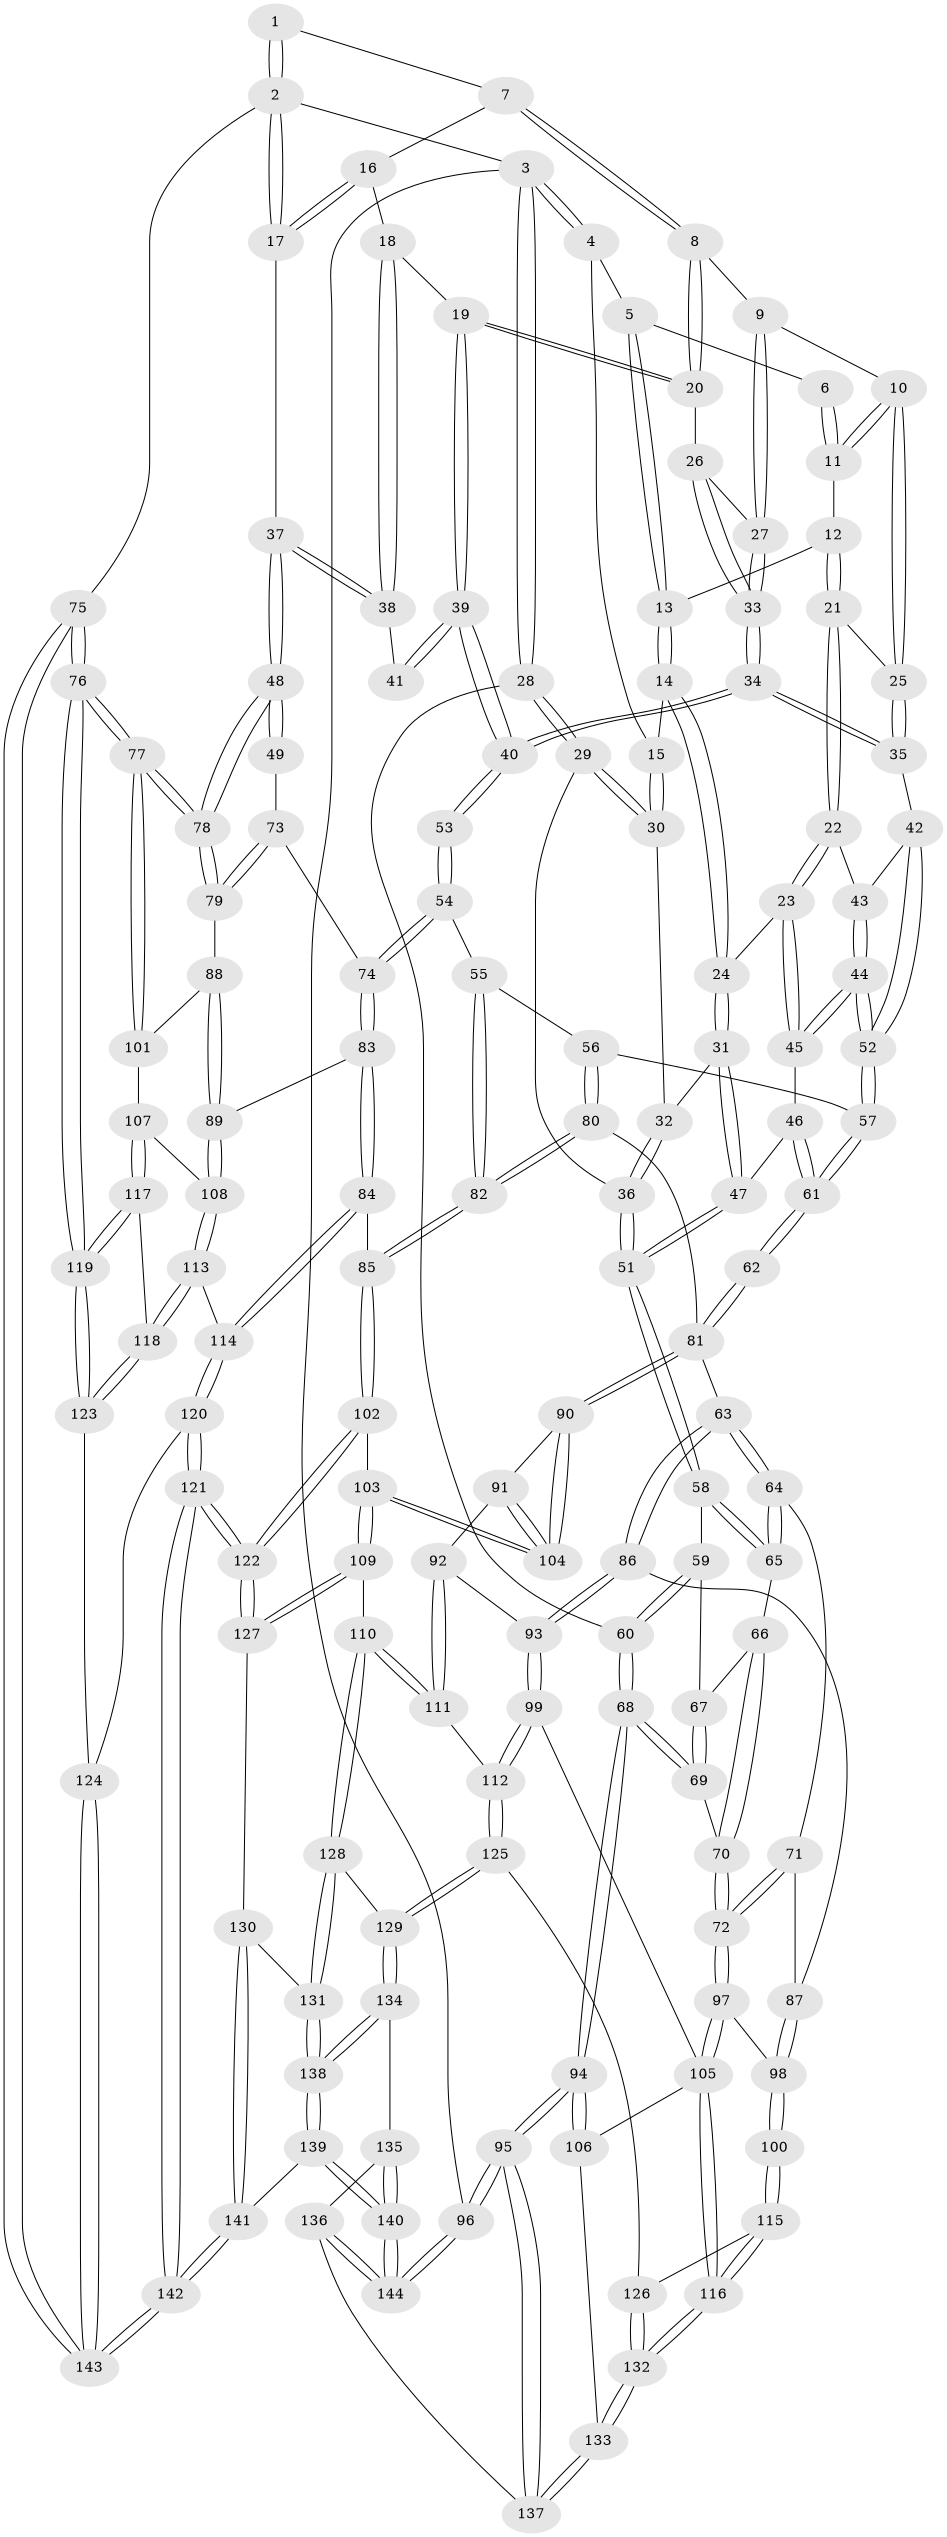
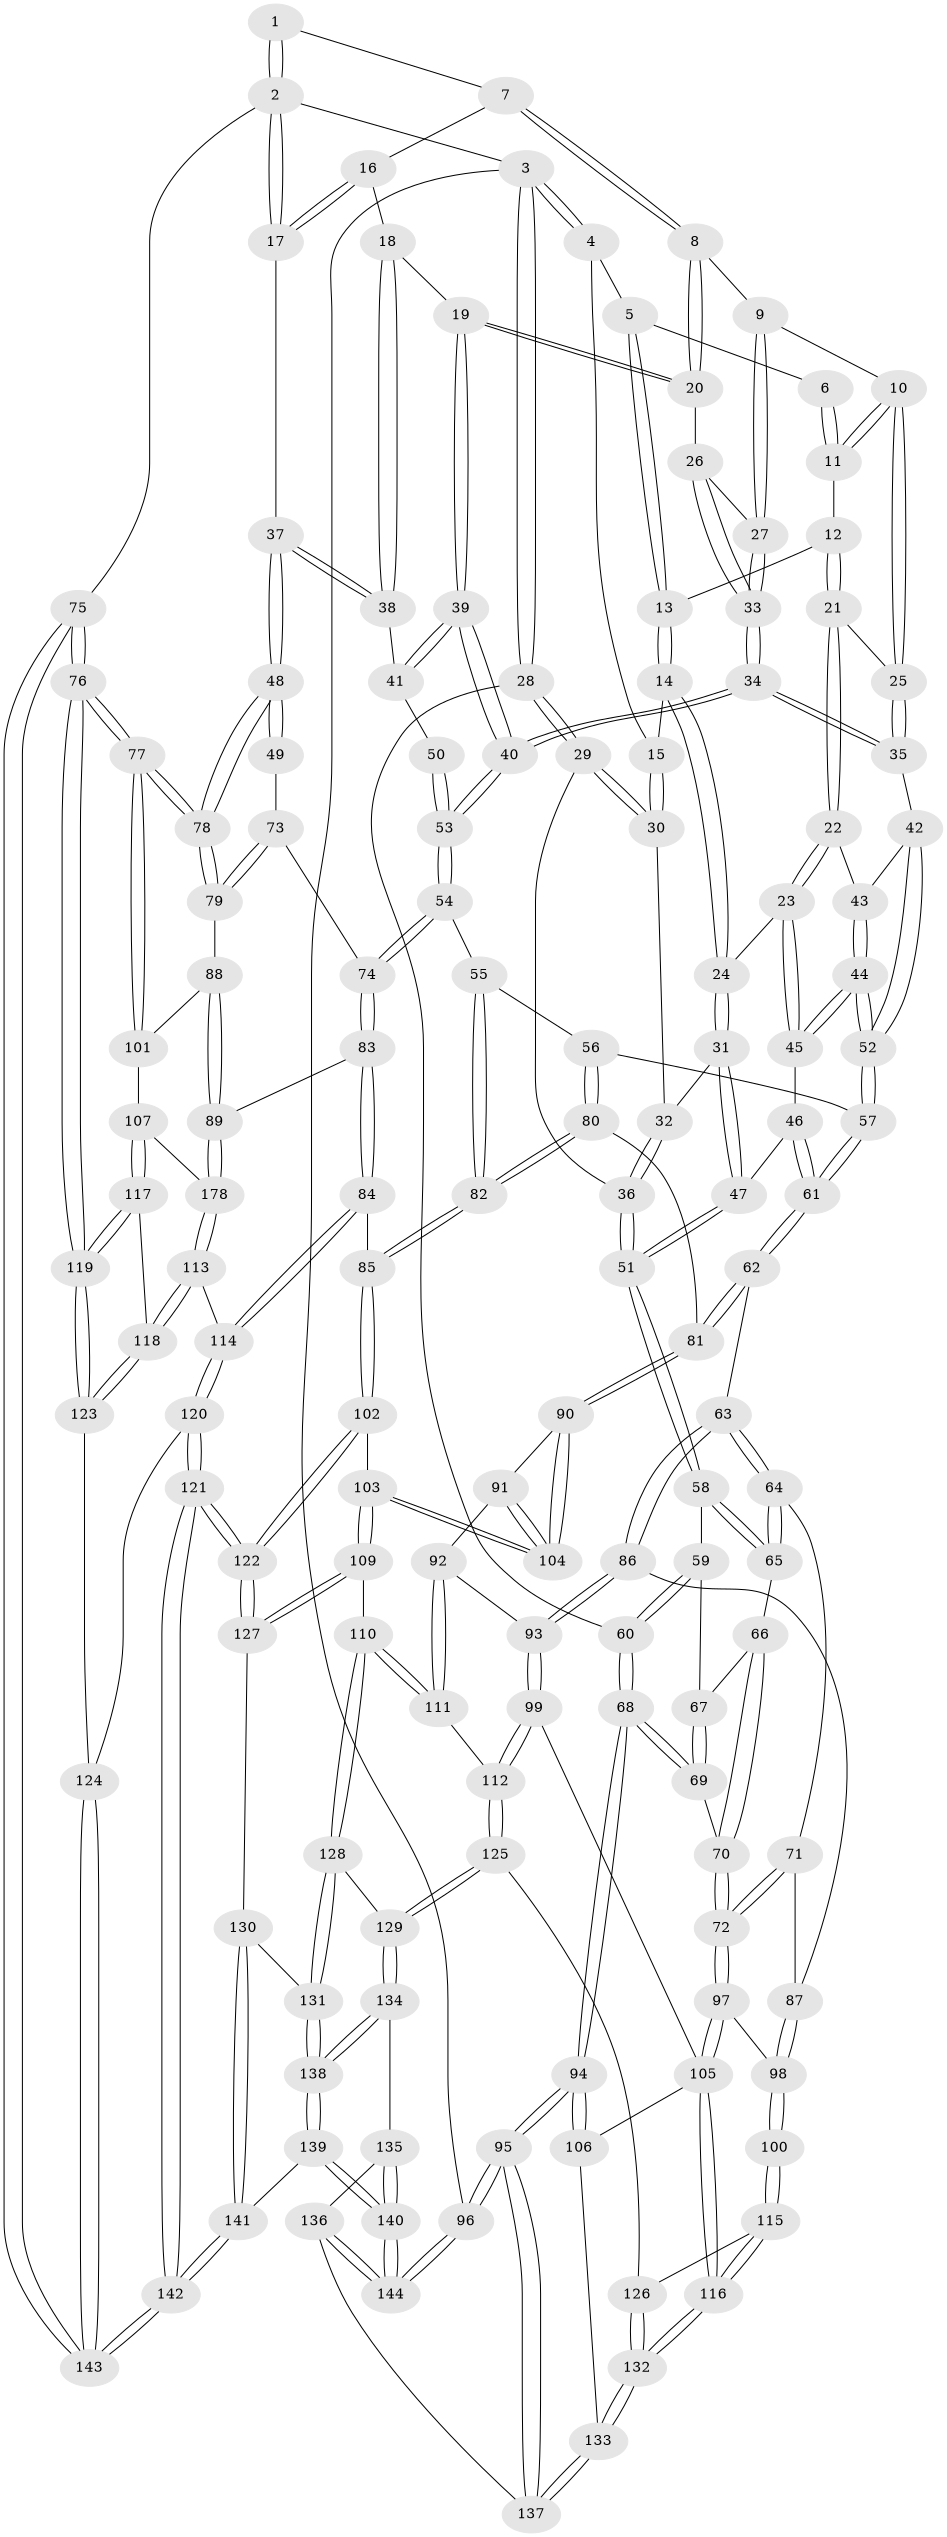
none -> (437, 755)
(215, 1195) -> (215, 1195)
(710, 1378) -> (738, 1342)
